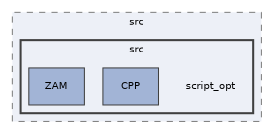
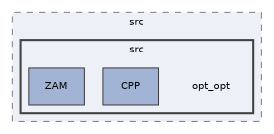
(211, 86) -> (211, 86)
